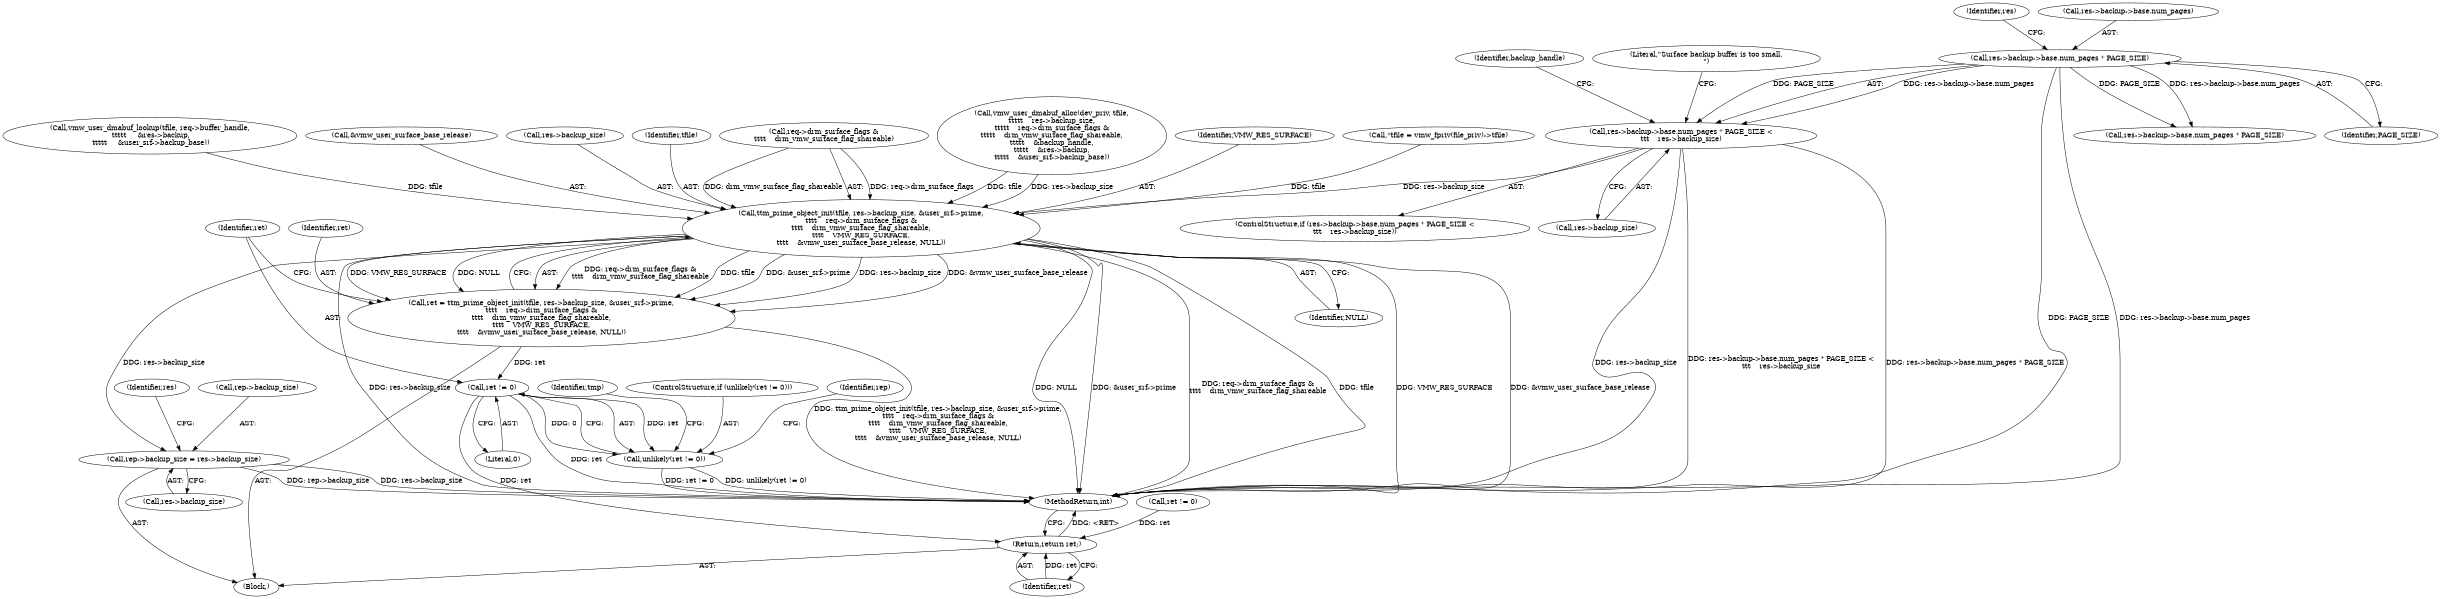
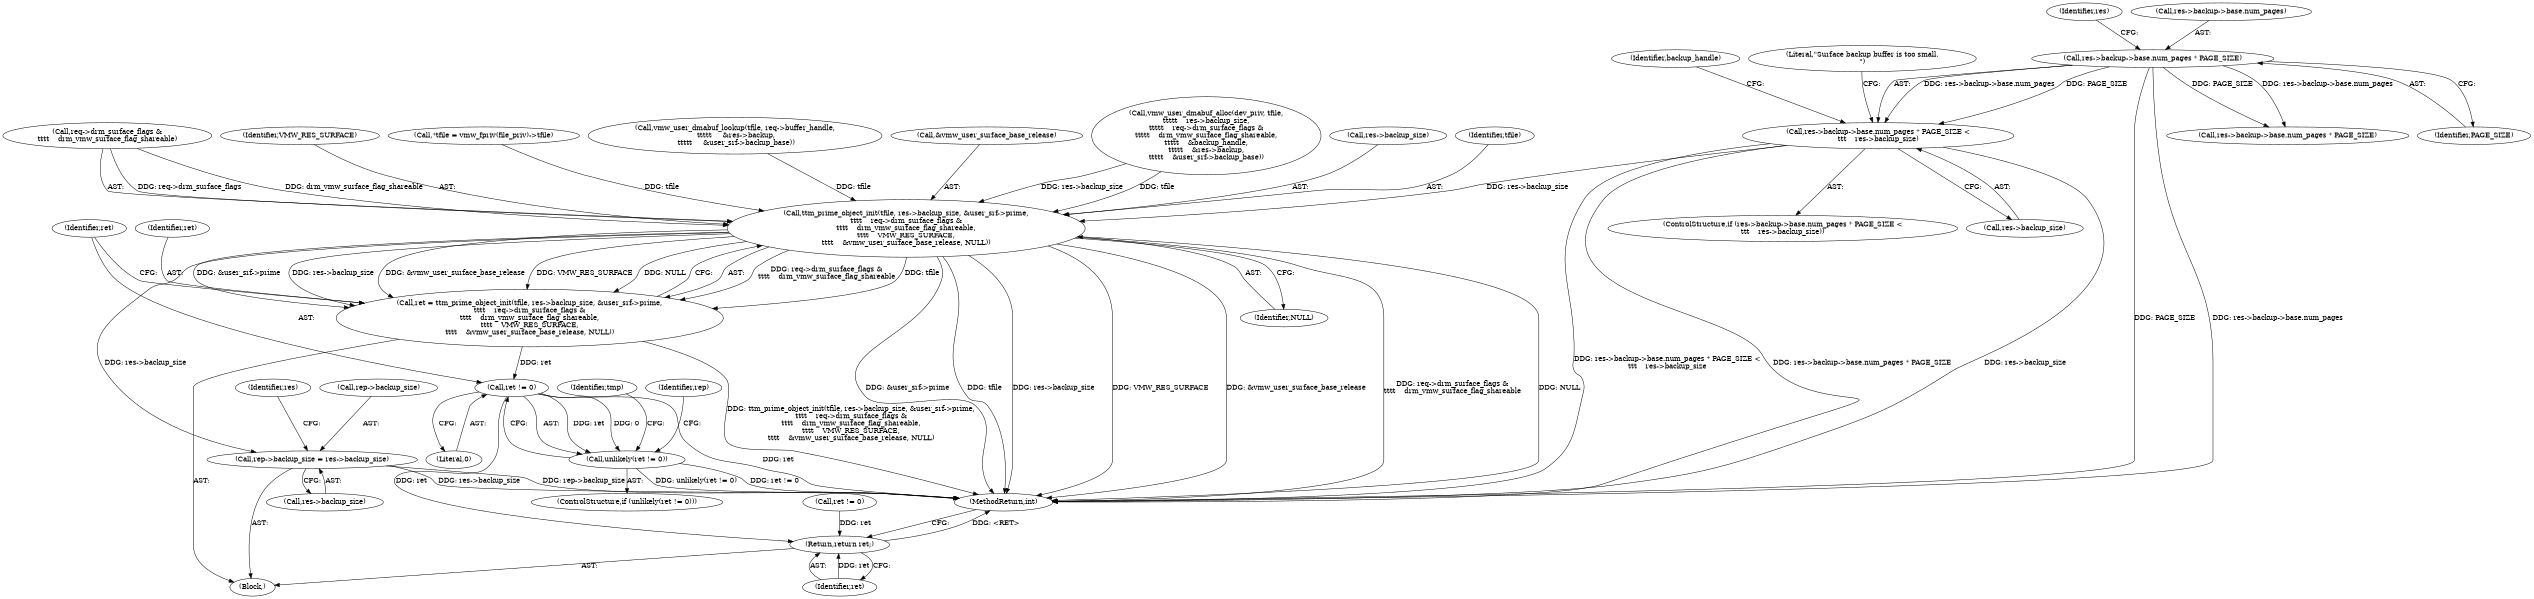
(720, 427) -> (627, 479)
